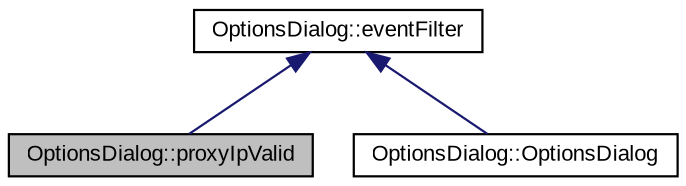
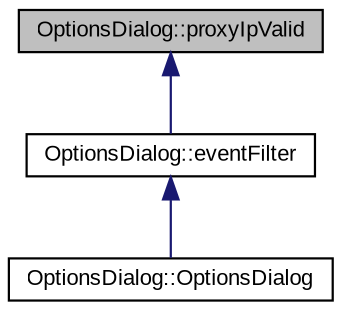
(240, 100) -> (171, 105)
